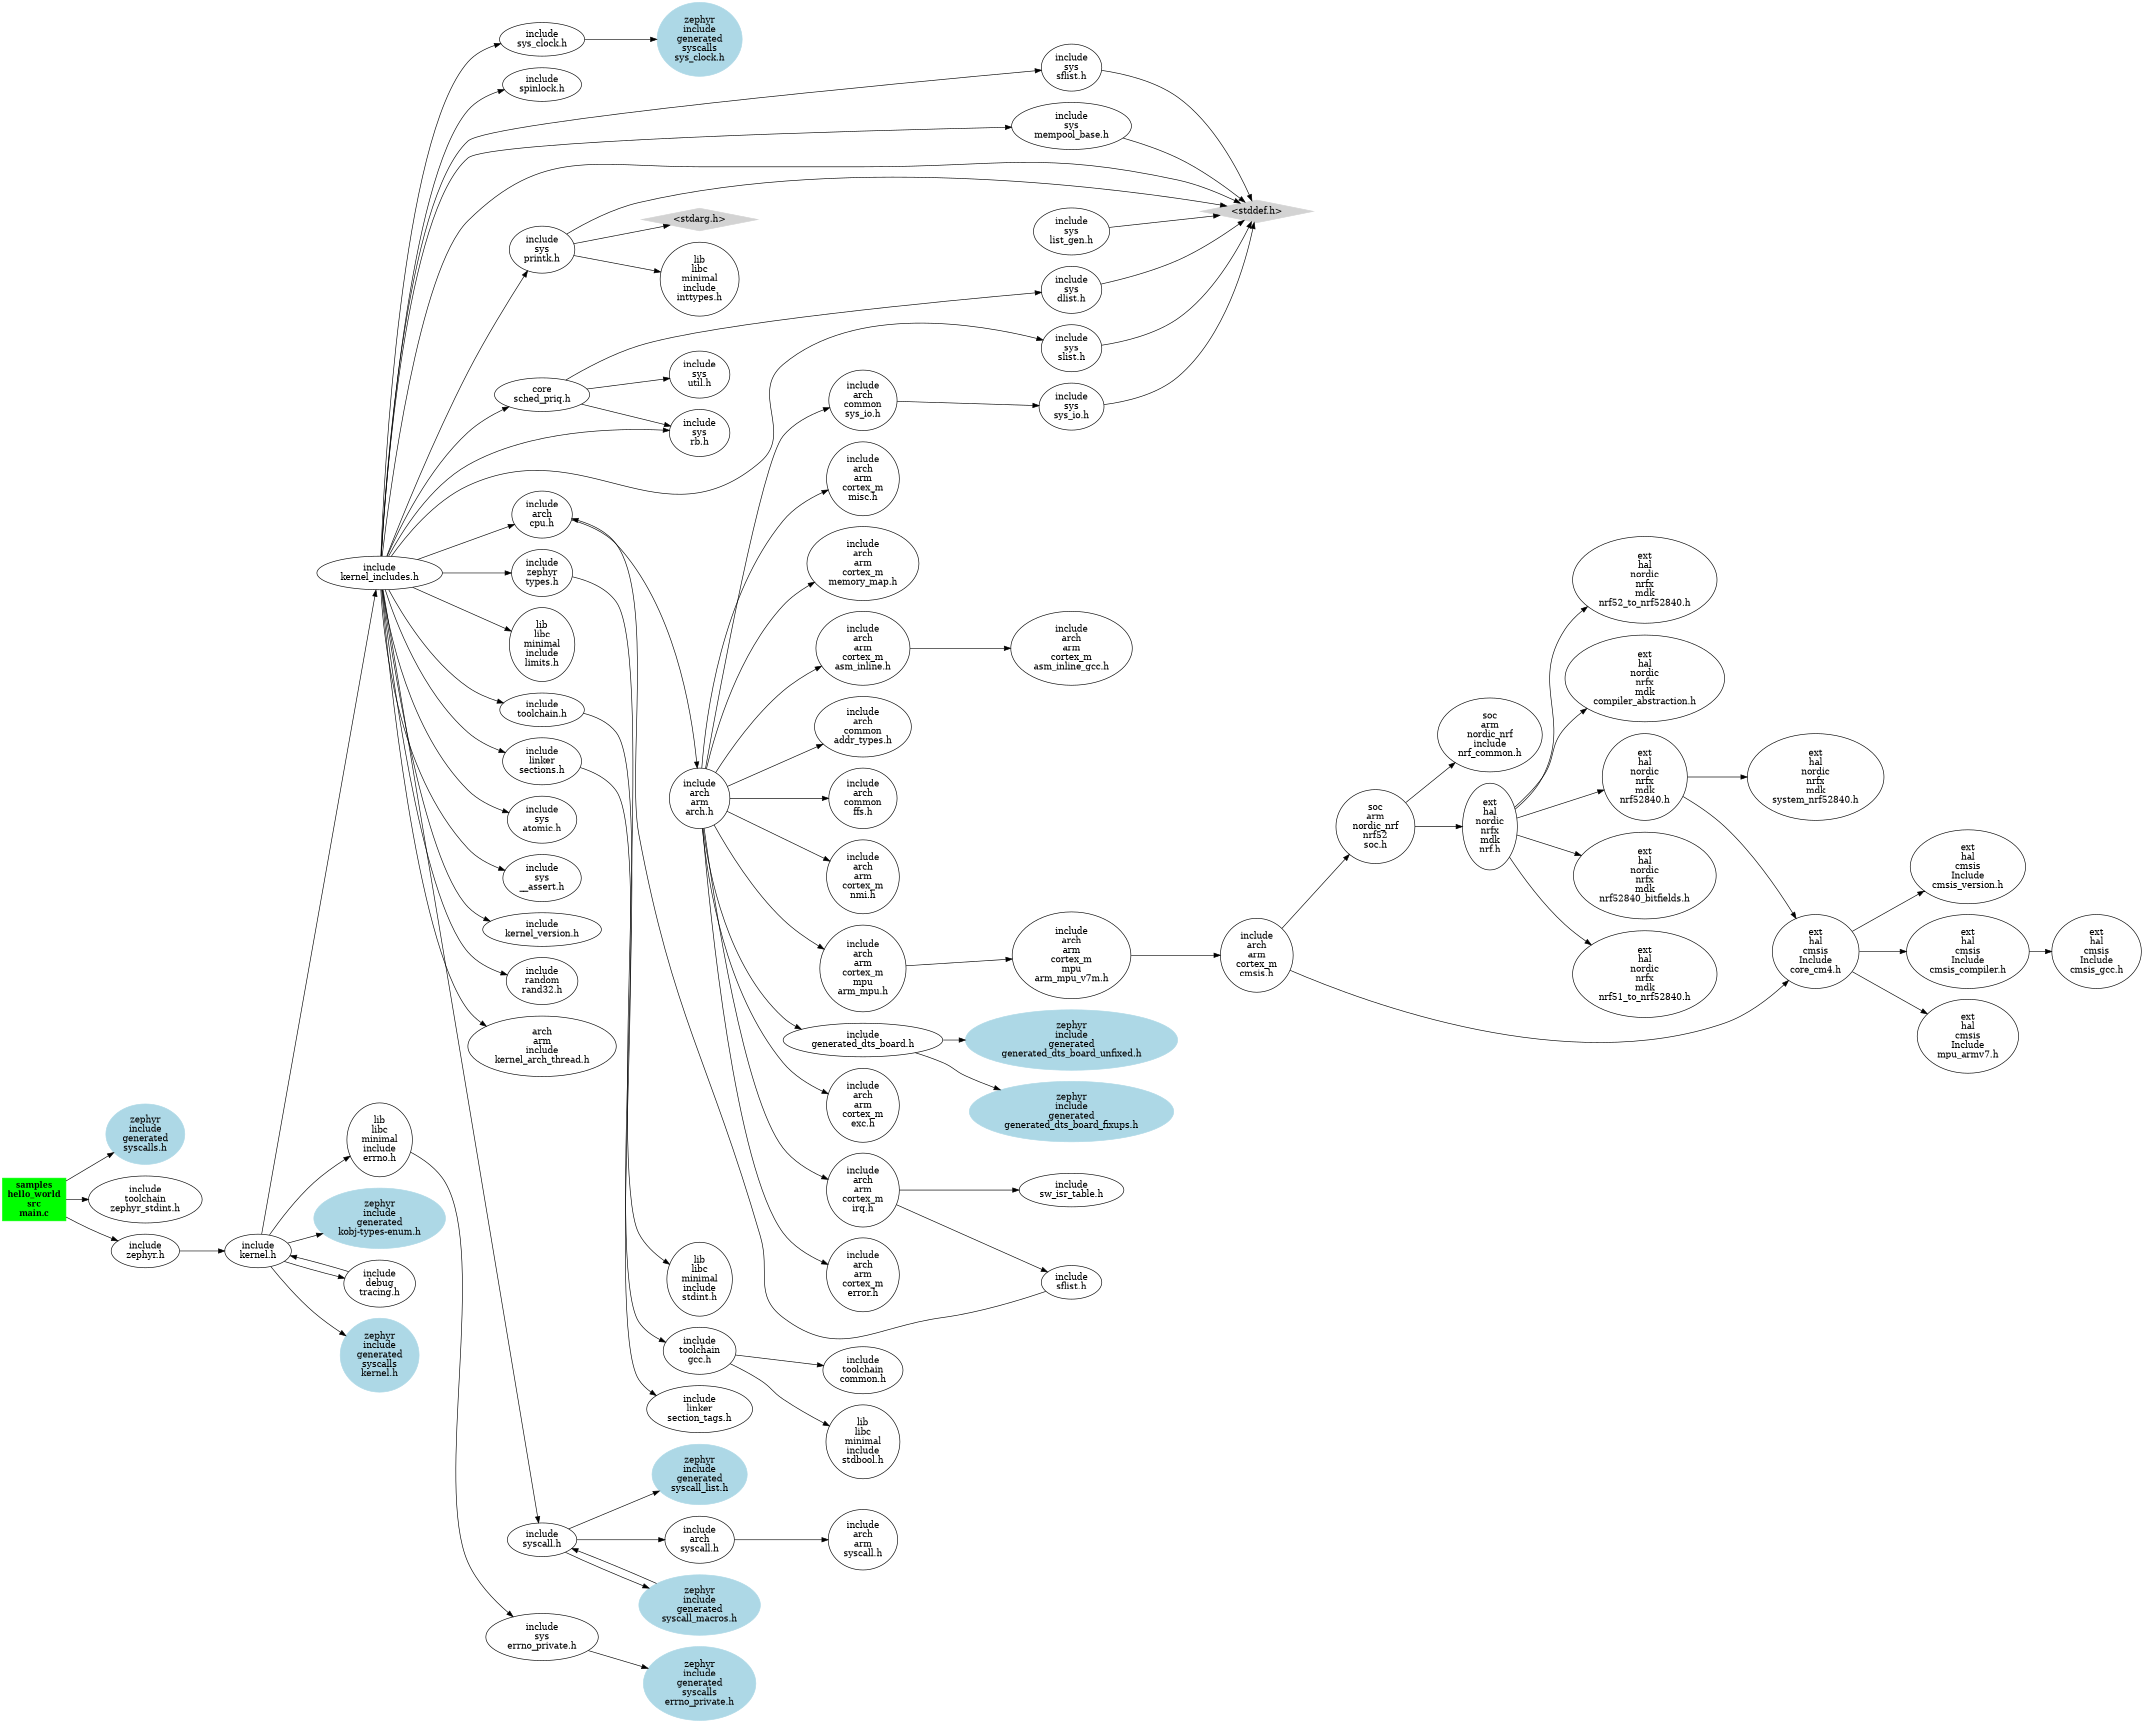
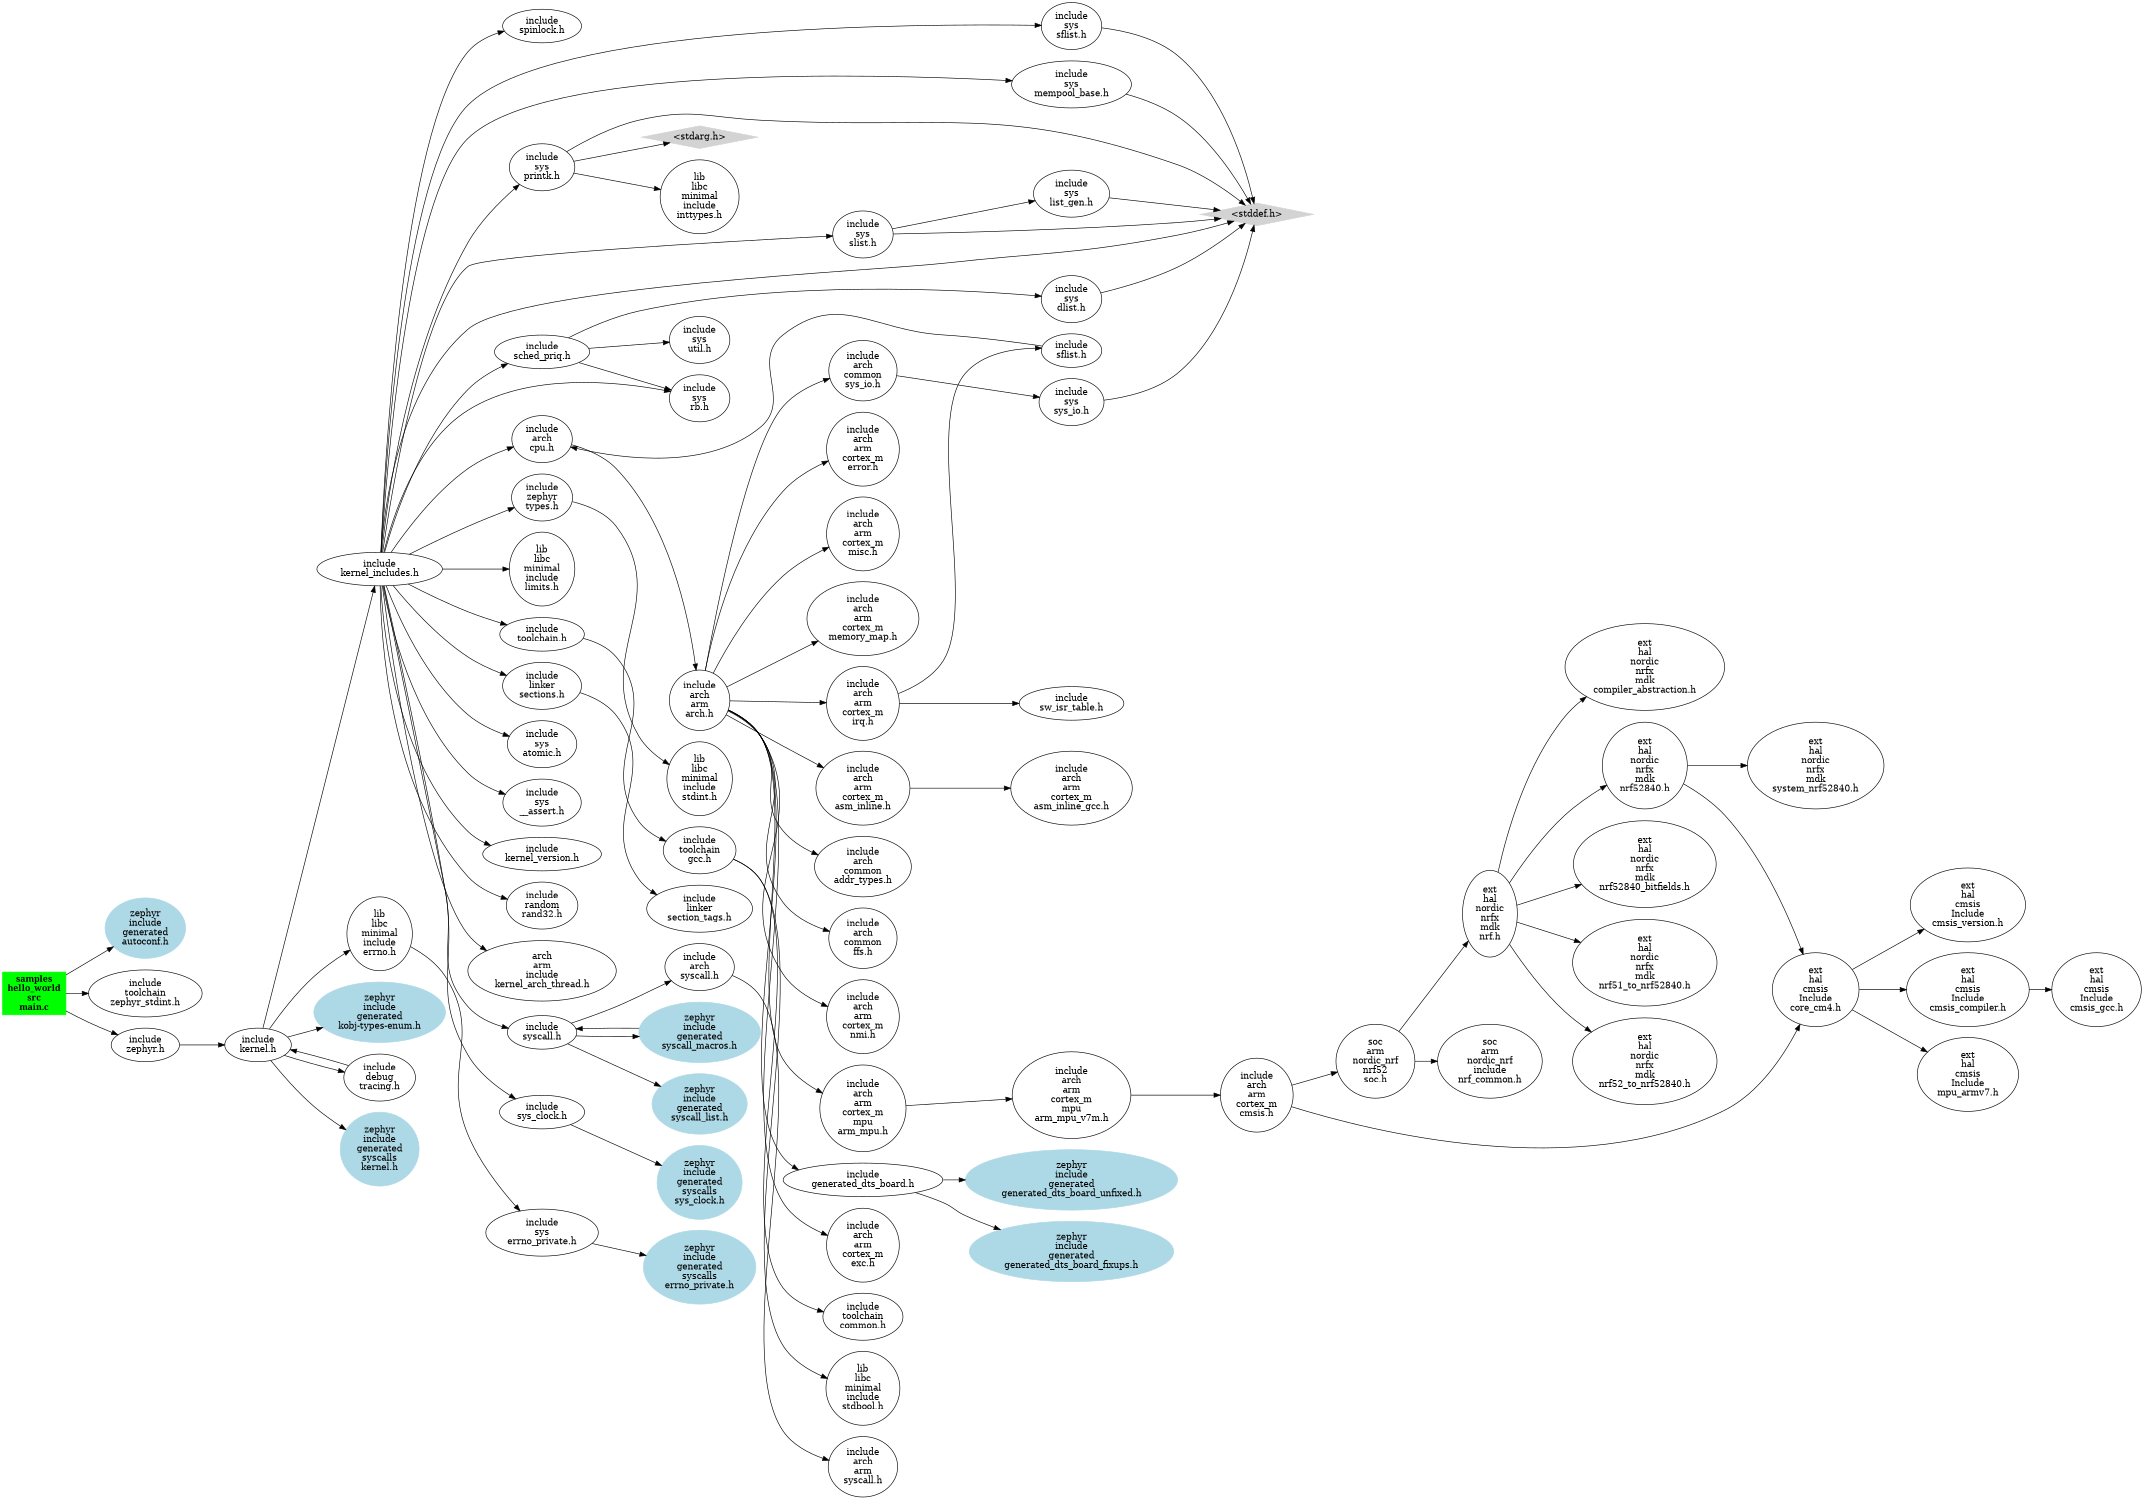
none -> (961, 215)
(542, 395) -> (542, 352)
(145, 1134) -> (145, 928)
